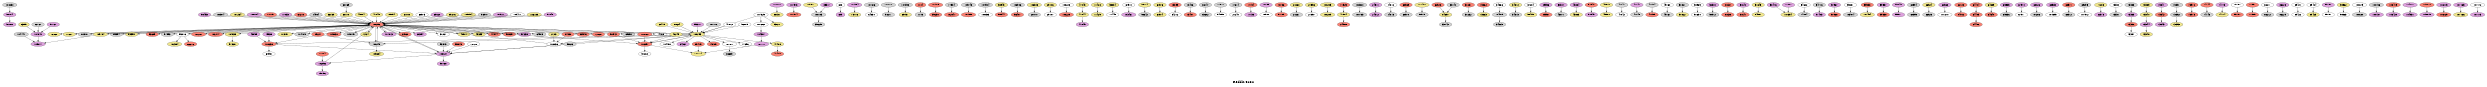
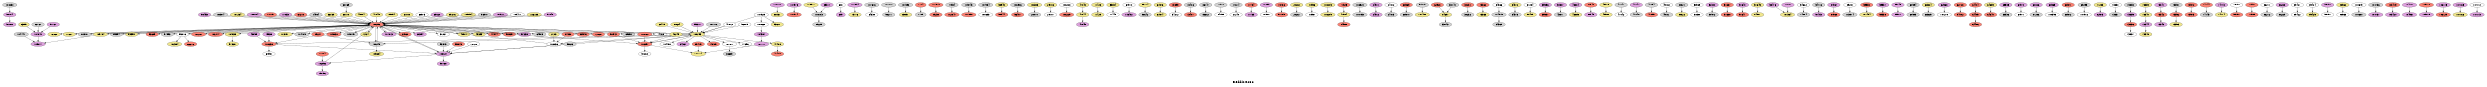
(1422, 9) -> (1422, 9)
(2177, 15) -> (2176, 15)
